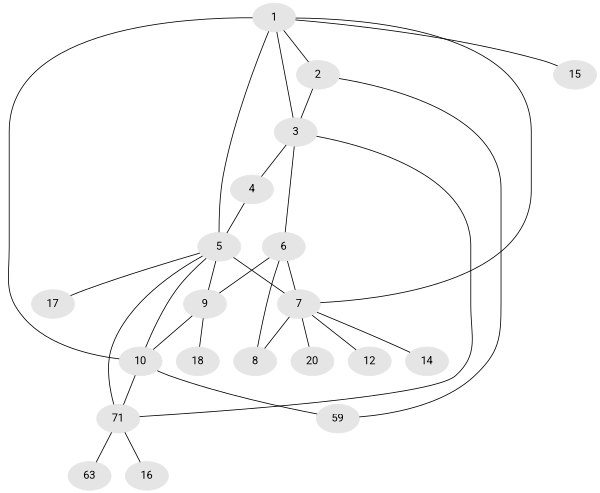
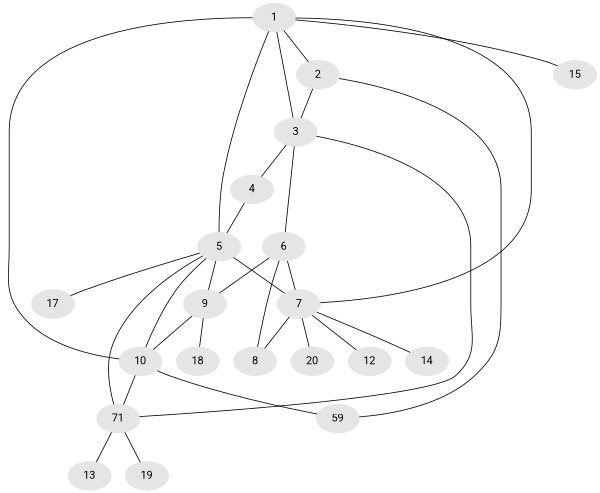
(90, 476) -> (90, 476)
(147, 476) -> (147, 476)
